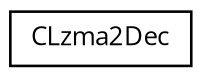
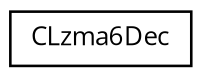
(101, 39) -> (101, 39)
